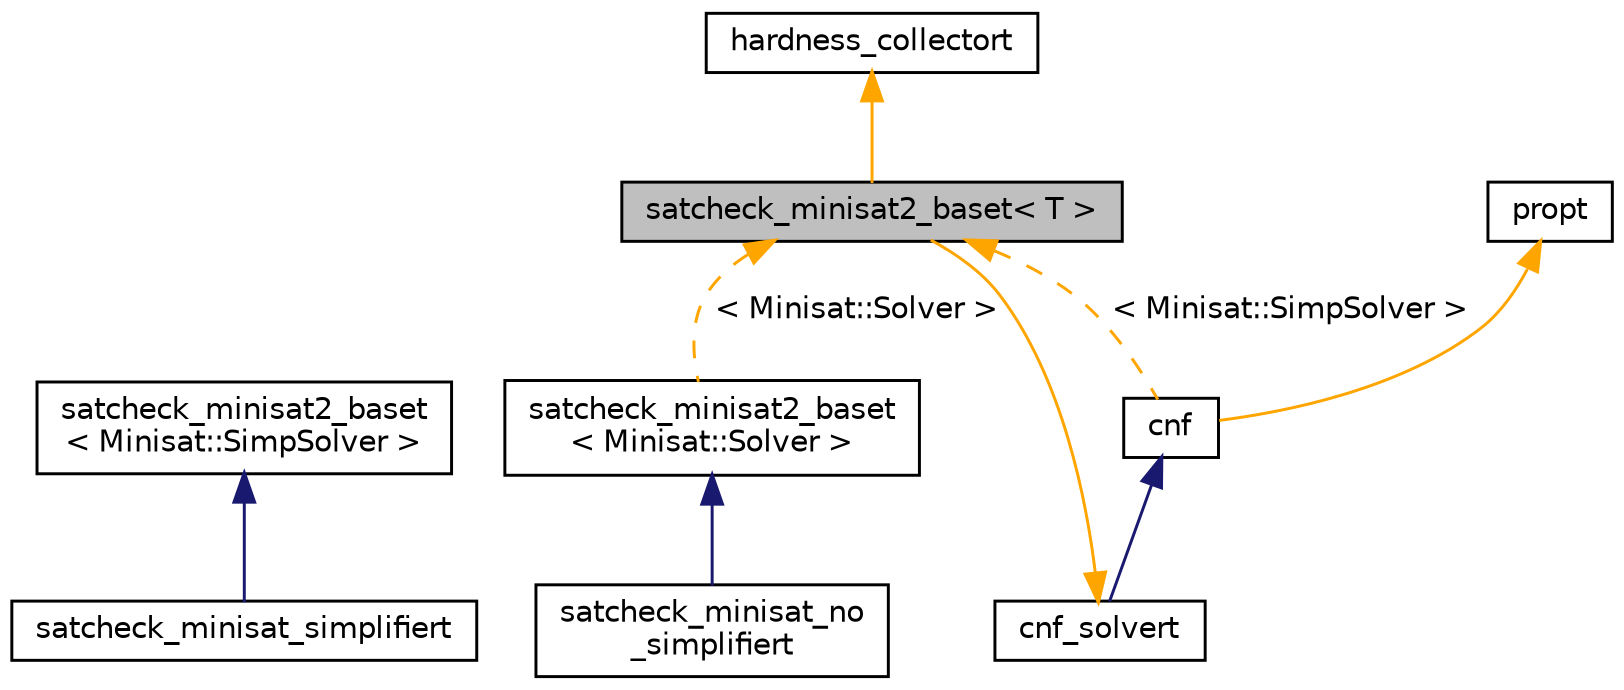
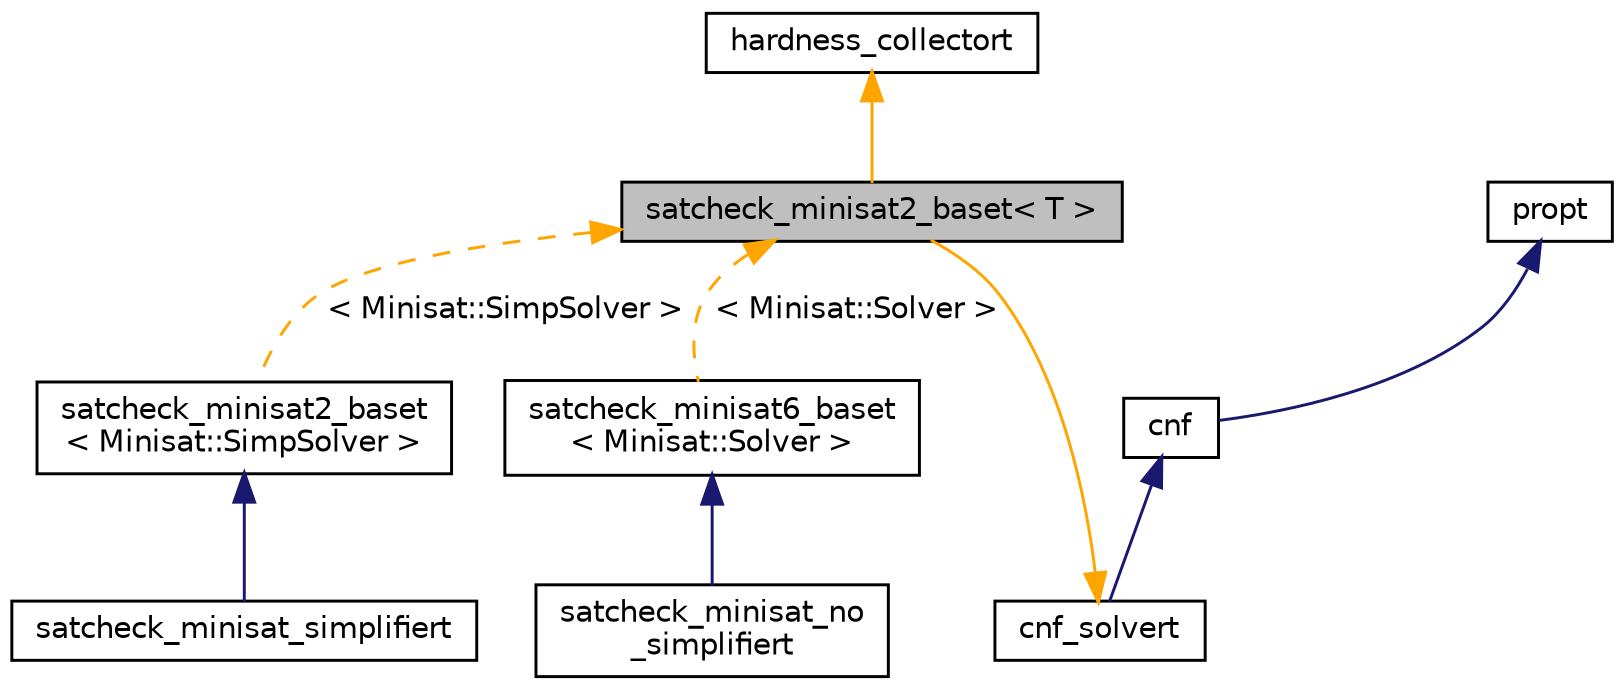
(1090, 309) -> (398, 264)
(1392, 377) -> (1392, 377)
(712, 428) -> (712, 428)
